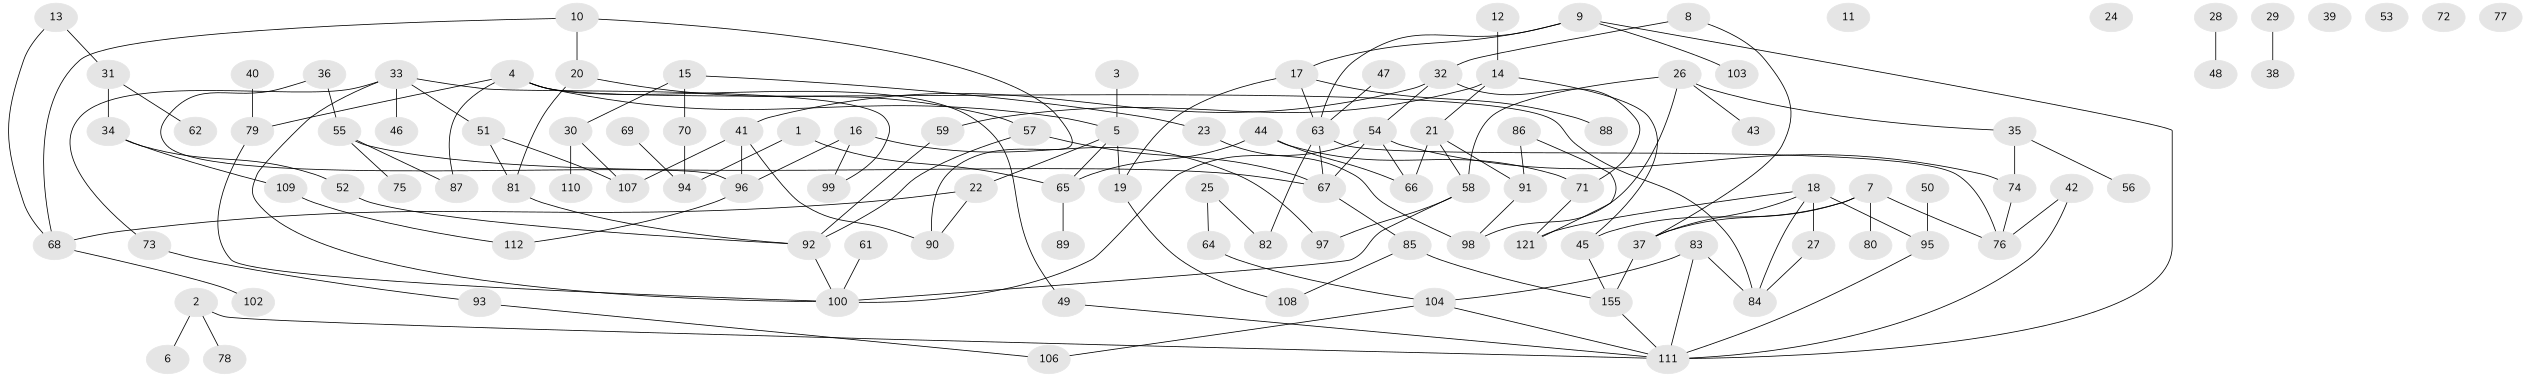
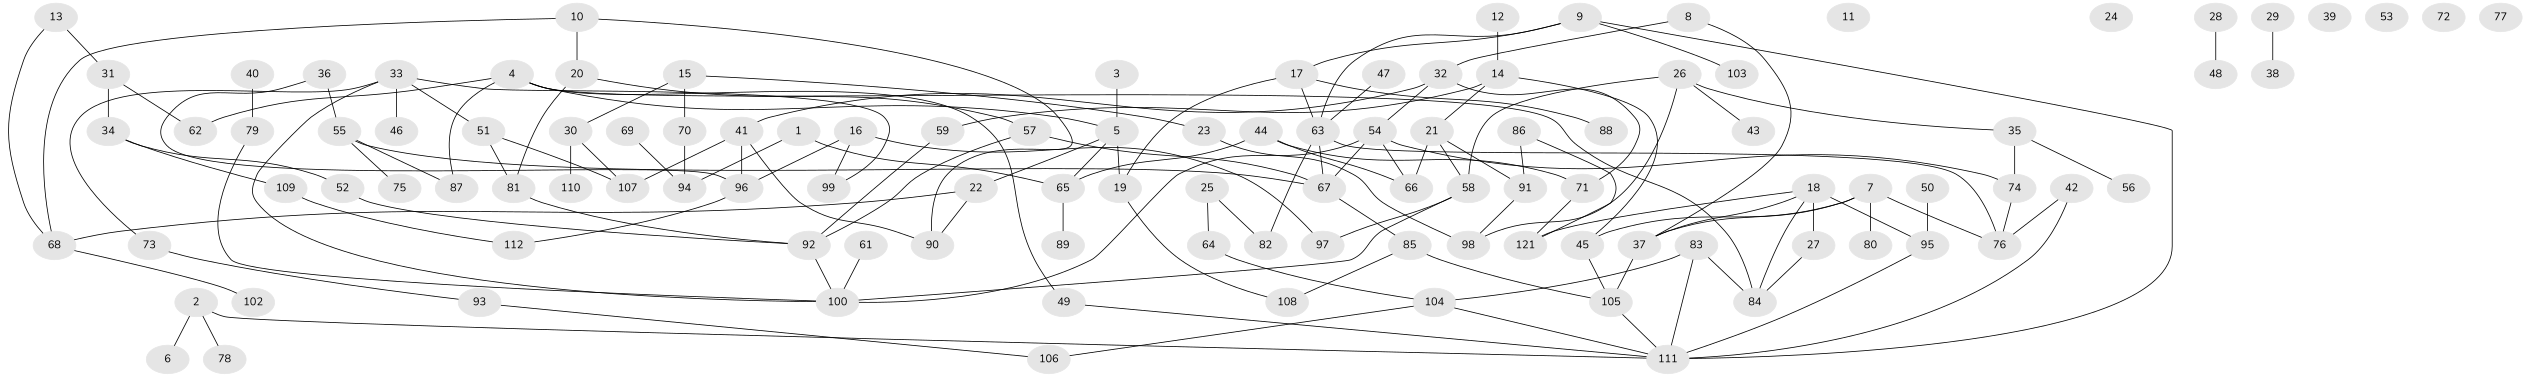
(382, 102) -> (365, 95)
(1611, 302) -> (1611, 302)
